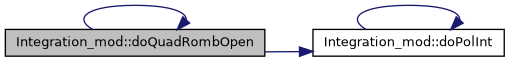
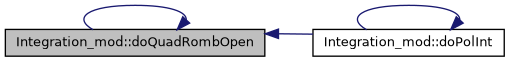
(282, 52) -> (296, 34)
